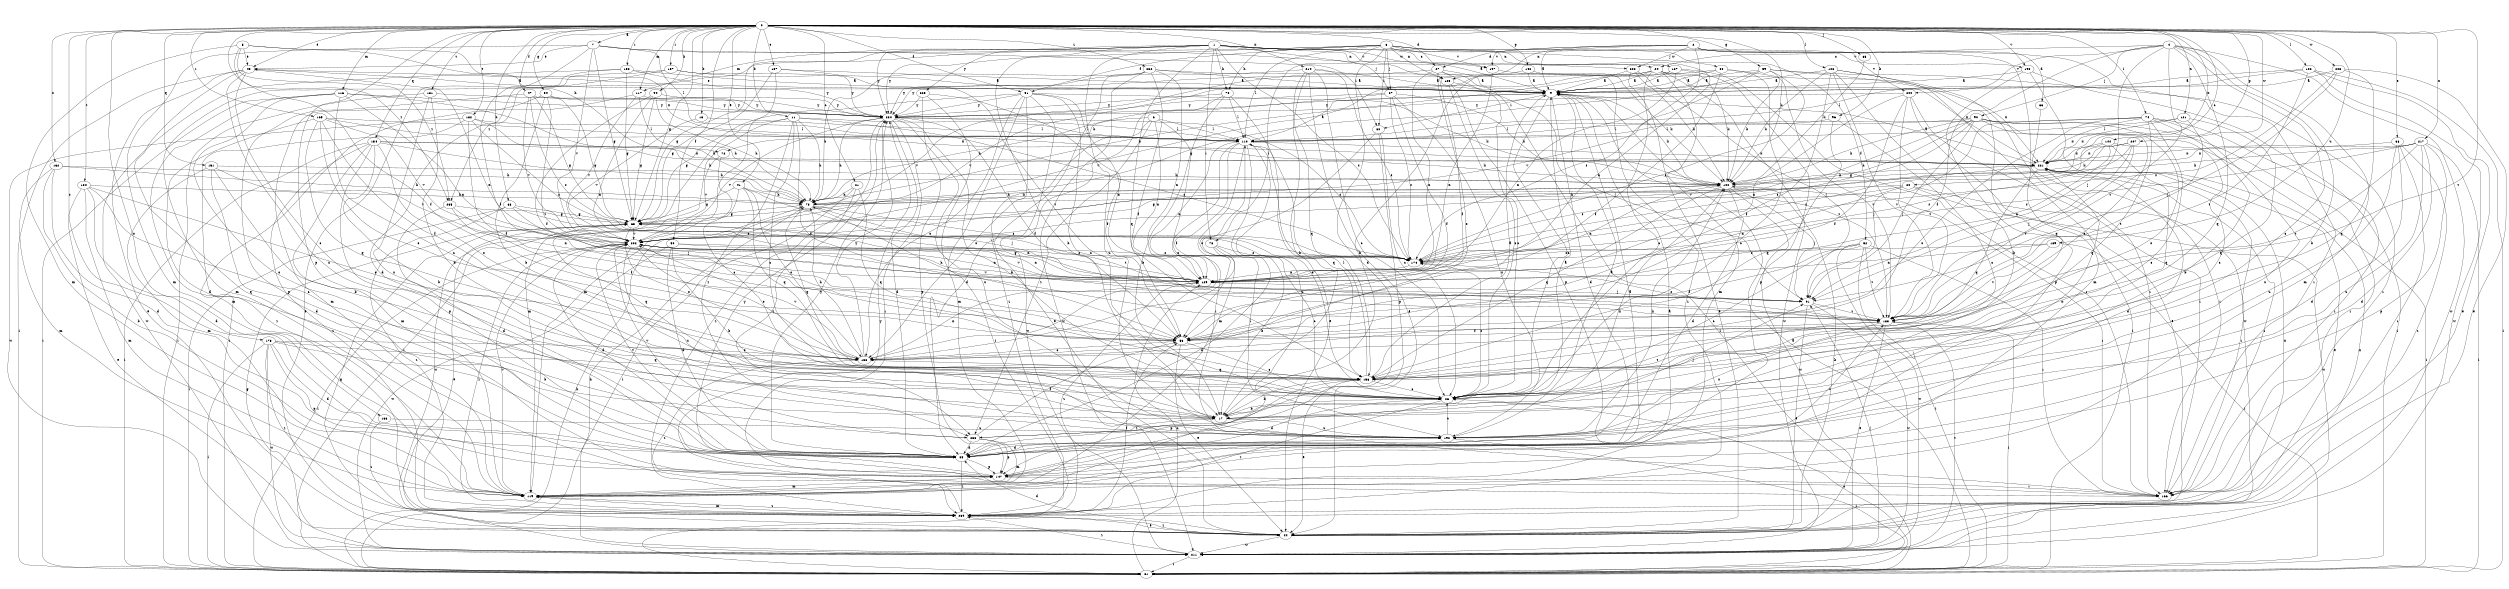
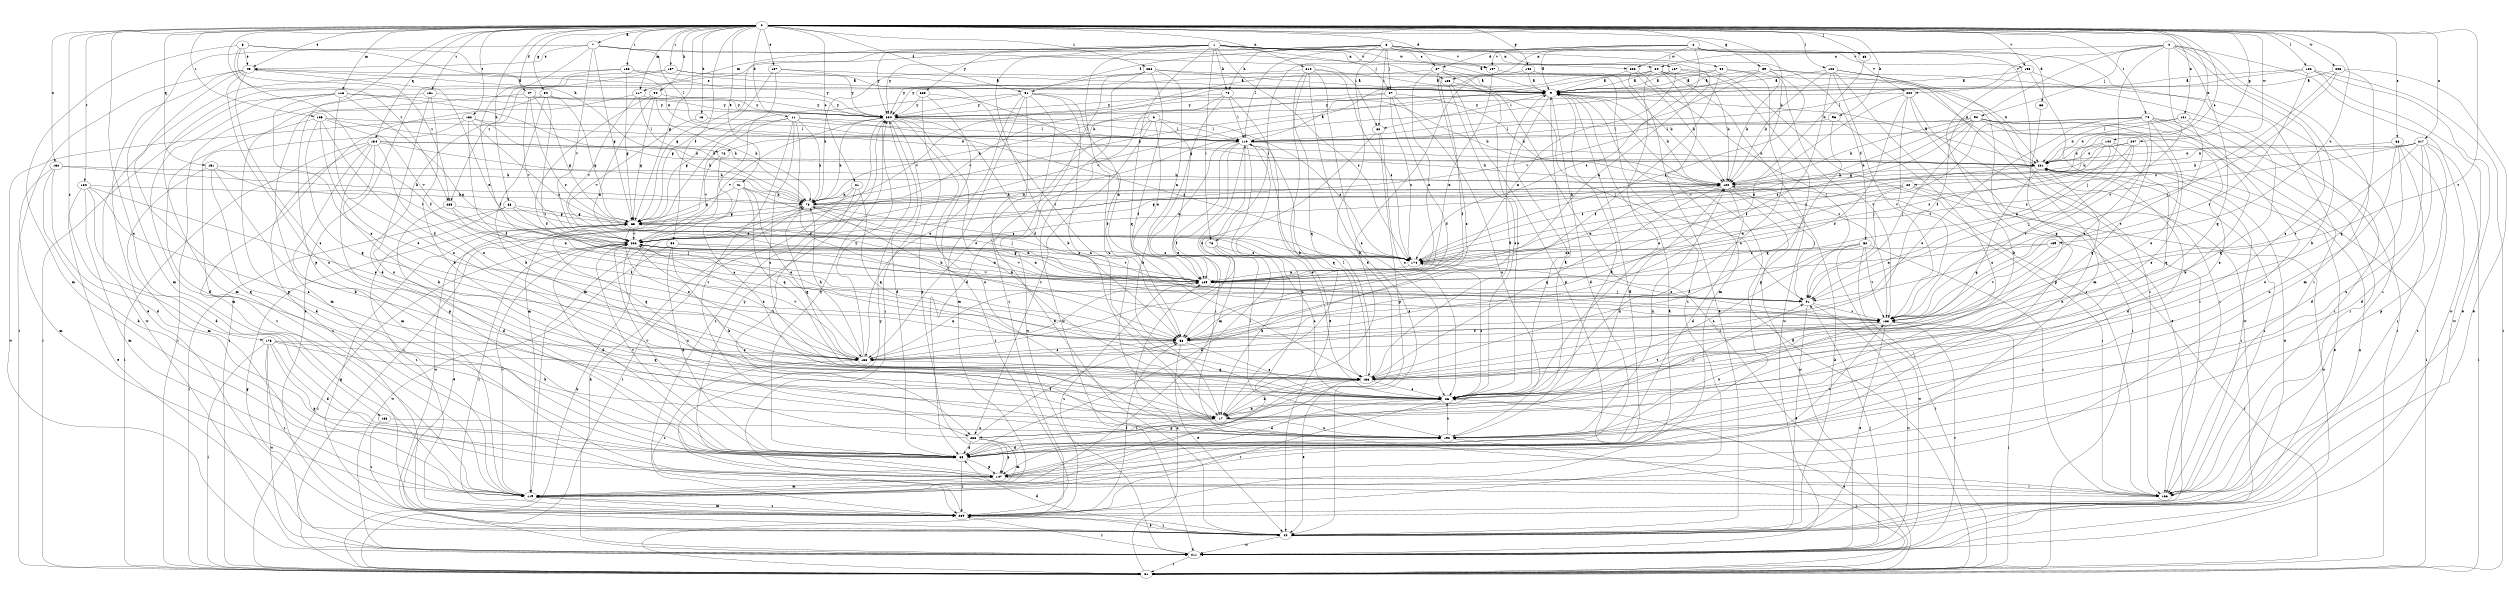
(1415, 66) -> none
(465, 349) -> (493, 283)
